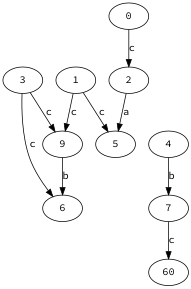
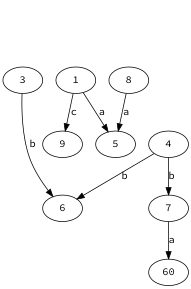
(129, 16) -> none
(129, 80) -> (129, 80)
(41, 109) -> none
(102, 112) -> (102, 112)
(33, 144) -> (33, 144)
(63, 173) -> (119, 174)
(172, 240) -> (172, 240)
